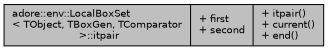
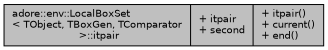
(214, 19) -> (217, 19)
